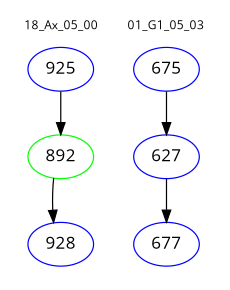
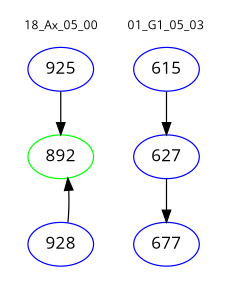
(166, 69) -> (166, 69)
(53, 194) -> (69, 207)
